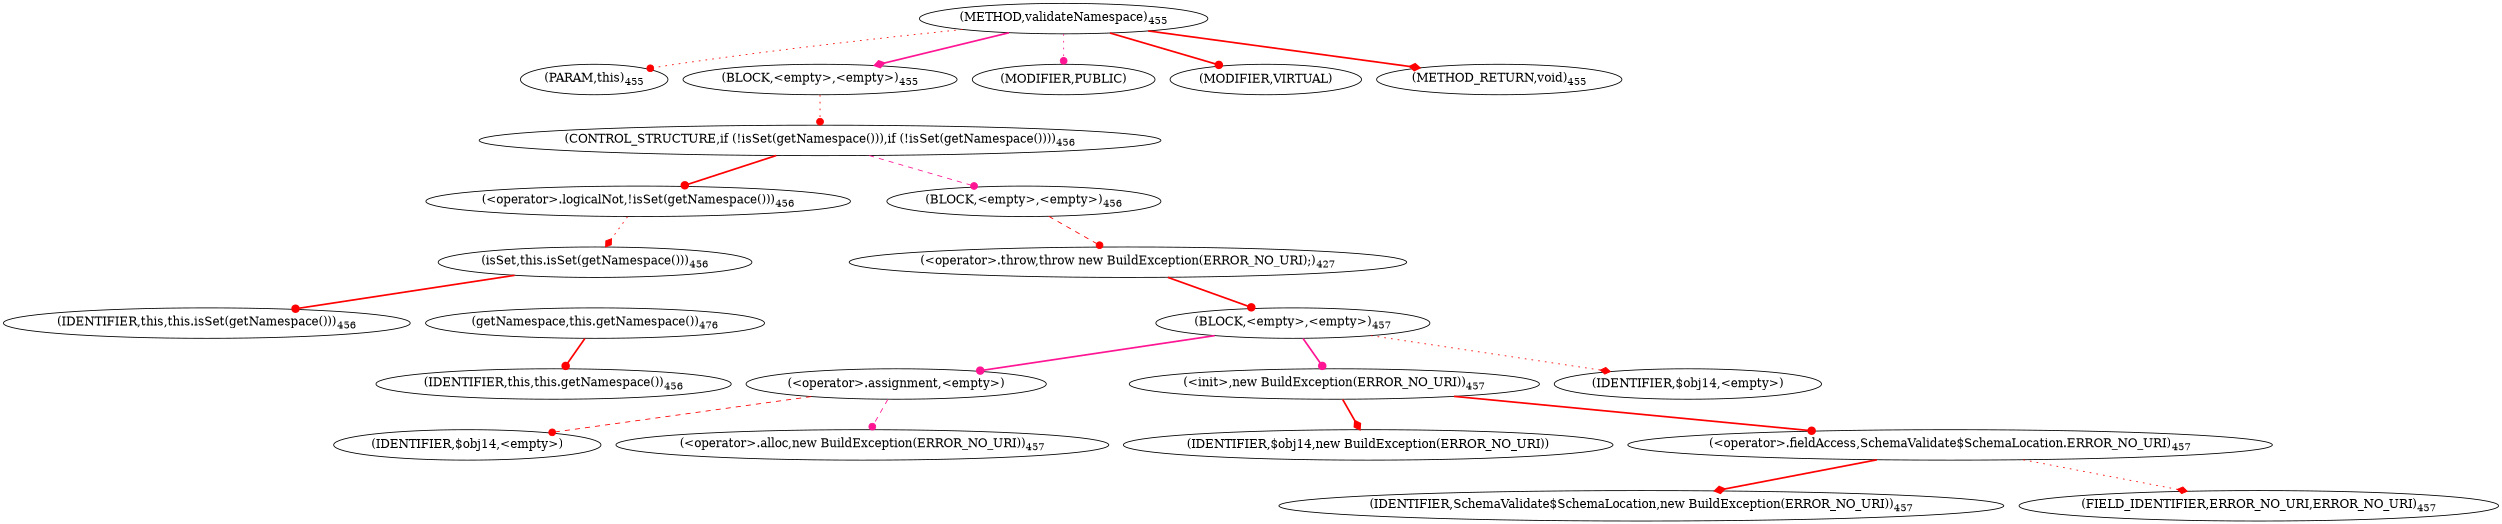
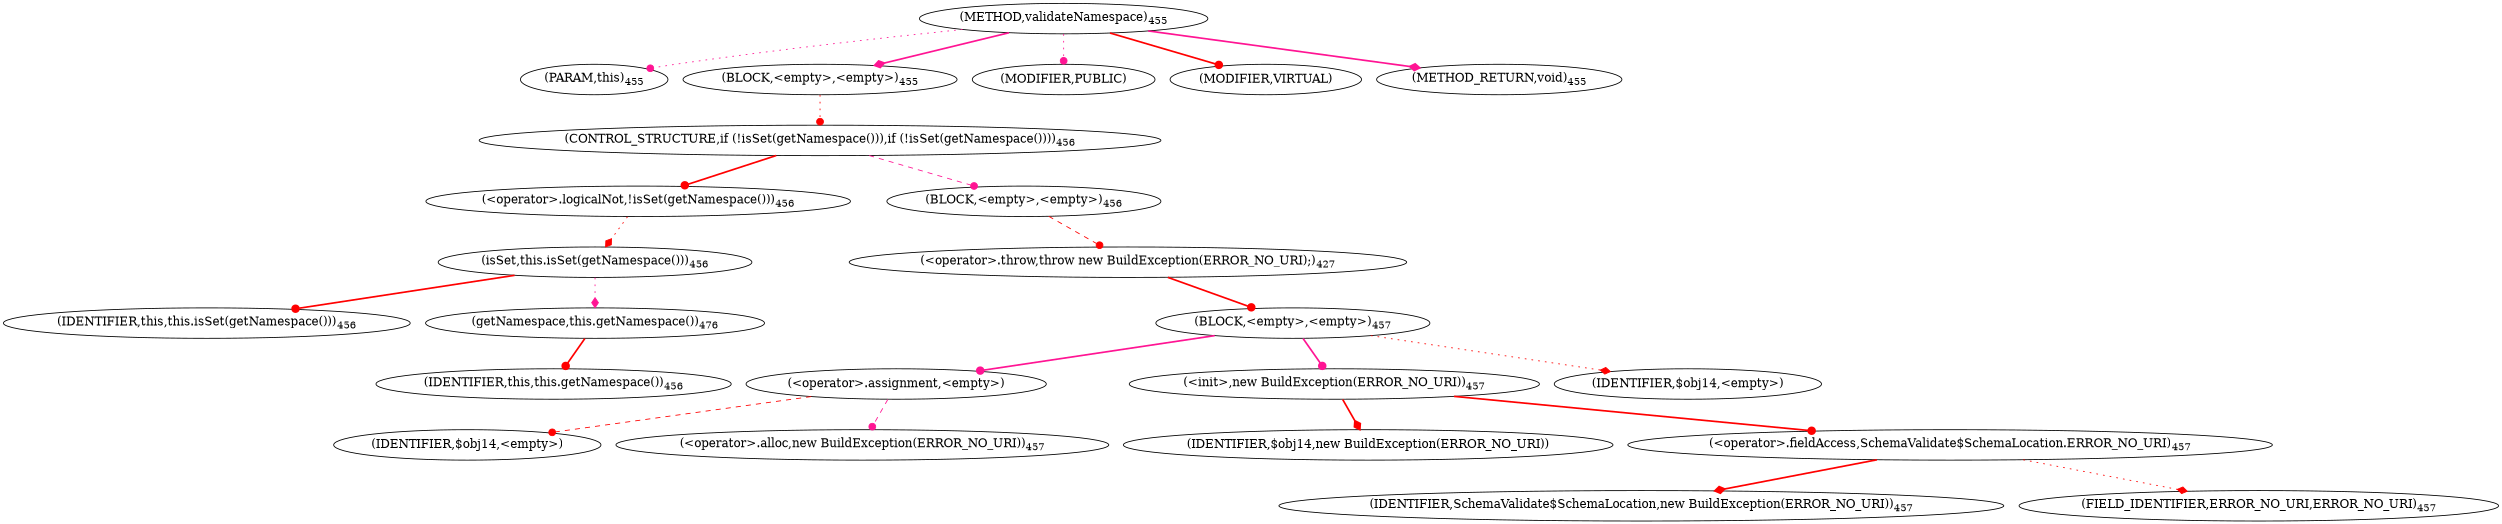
(808, 47) -> (808, 47)
(1279, 49) -> (1279, 49)
none -> (595, 288)
